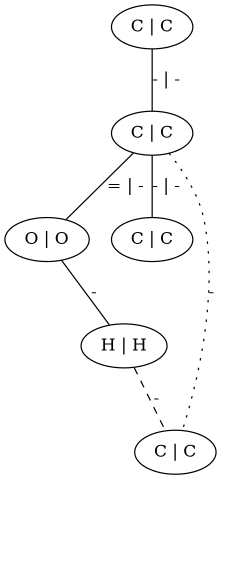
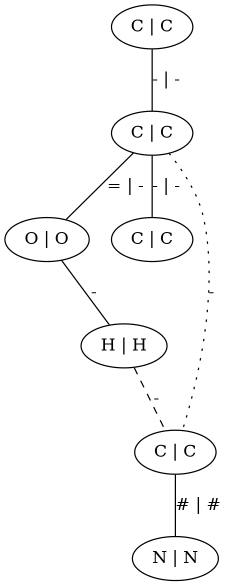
none -> (175, 559)
